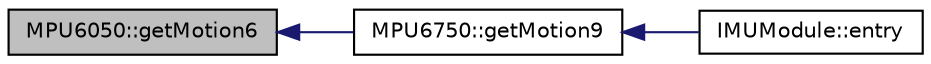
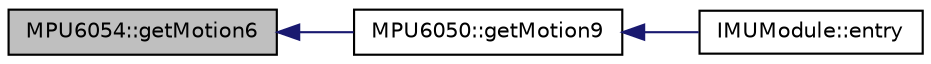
(143, 32) -> (143, 32)
(488, 32) -> (488, 32)
